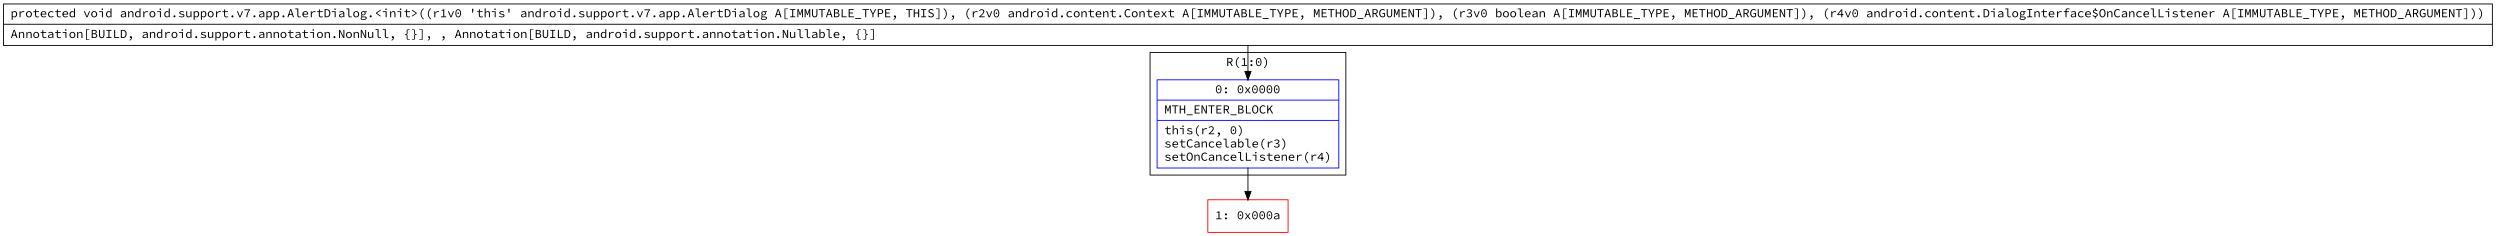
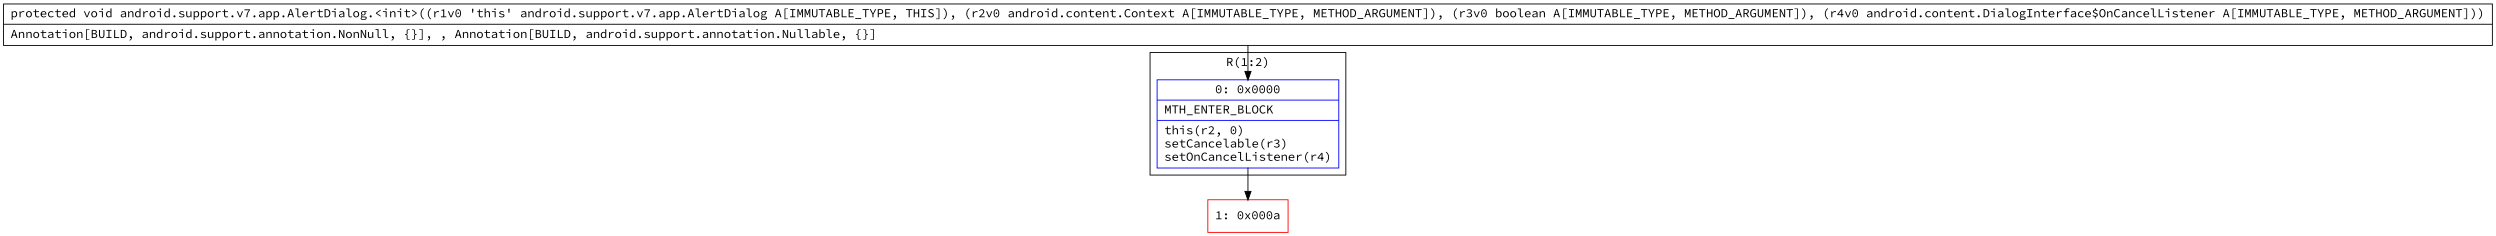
(1248, 63) -> (1248, 63)
